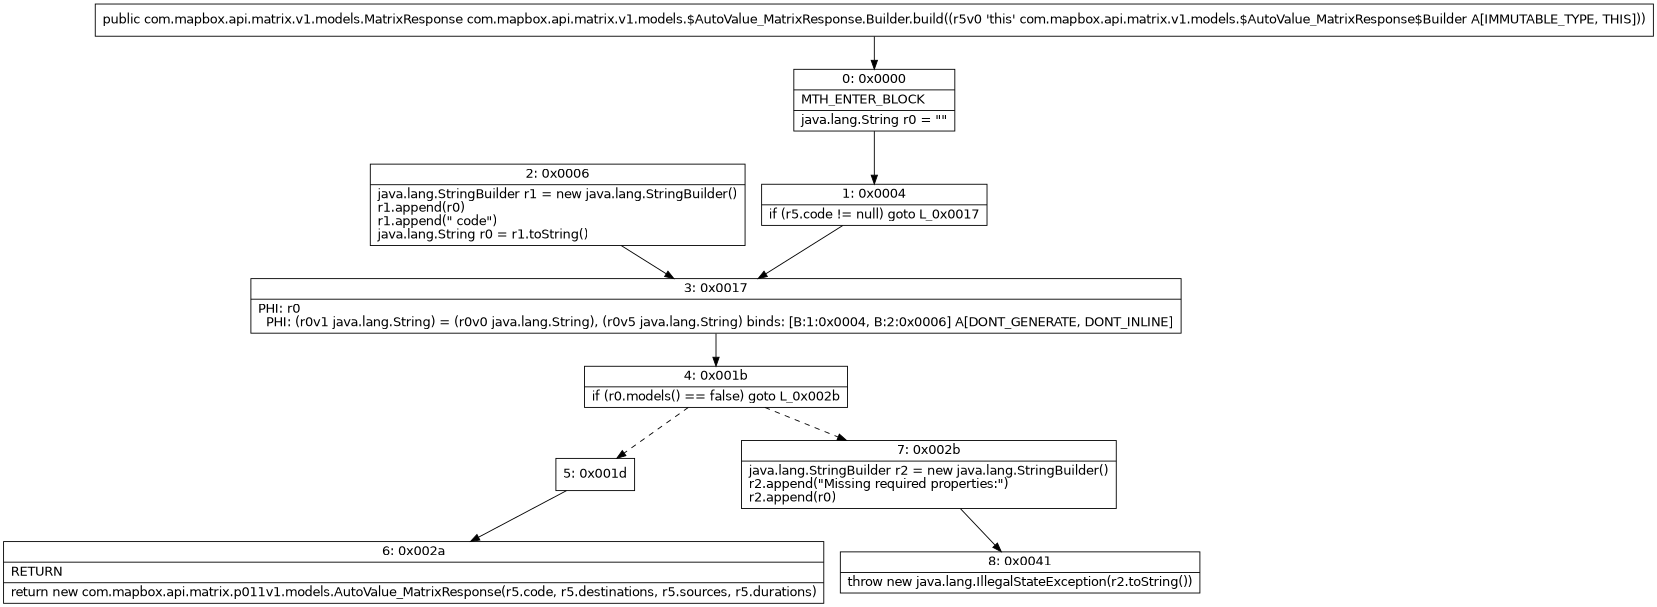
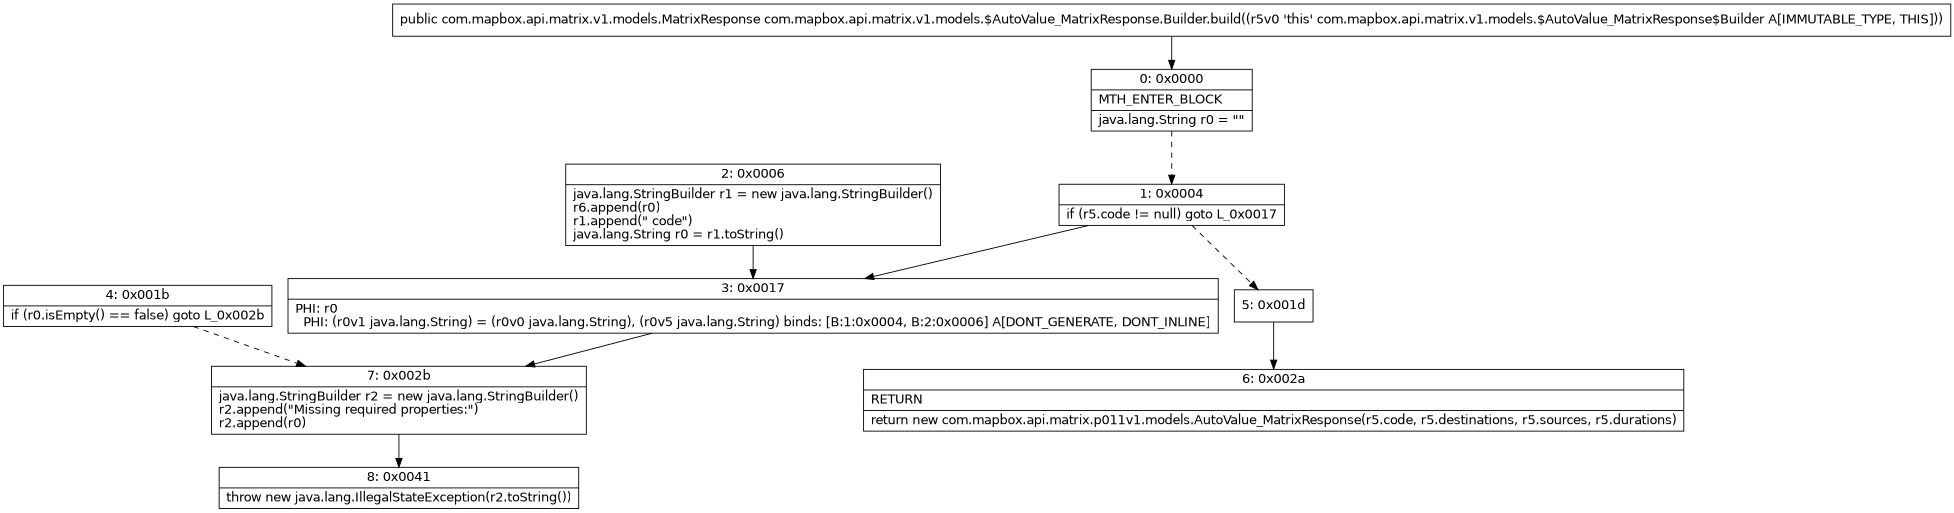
(874, 153) -> (1172, 153)
(421, 208) -> (617, 208)
(716, 345) -> (593, 349)
(716, 397) -> (138, 316)
(656, 430) -> (1222, 254)
